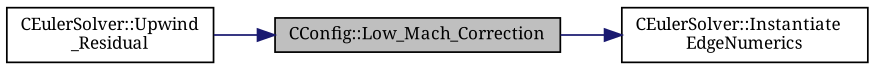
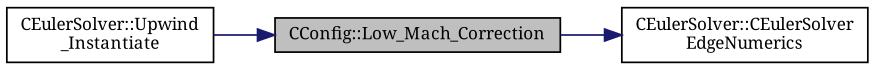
(110, 35) -> (110, 35)
(745, 35) -> (745, 35)
